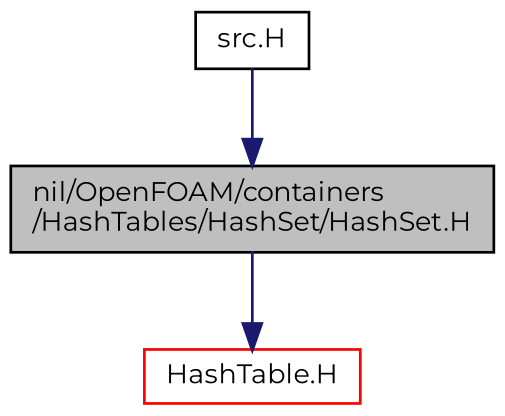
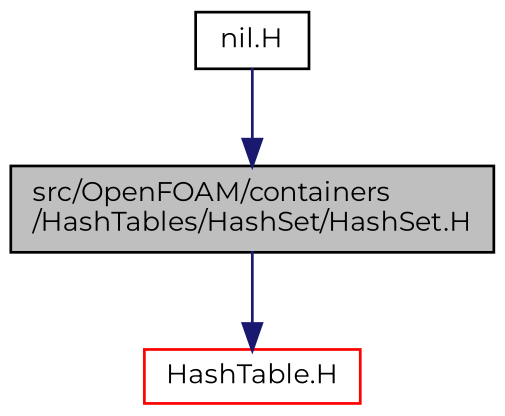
(252, 40) -> (252, 40)
(252, 209) -> (252, 209)
